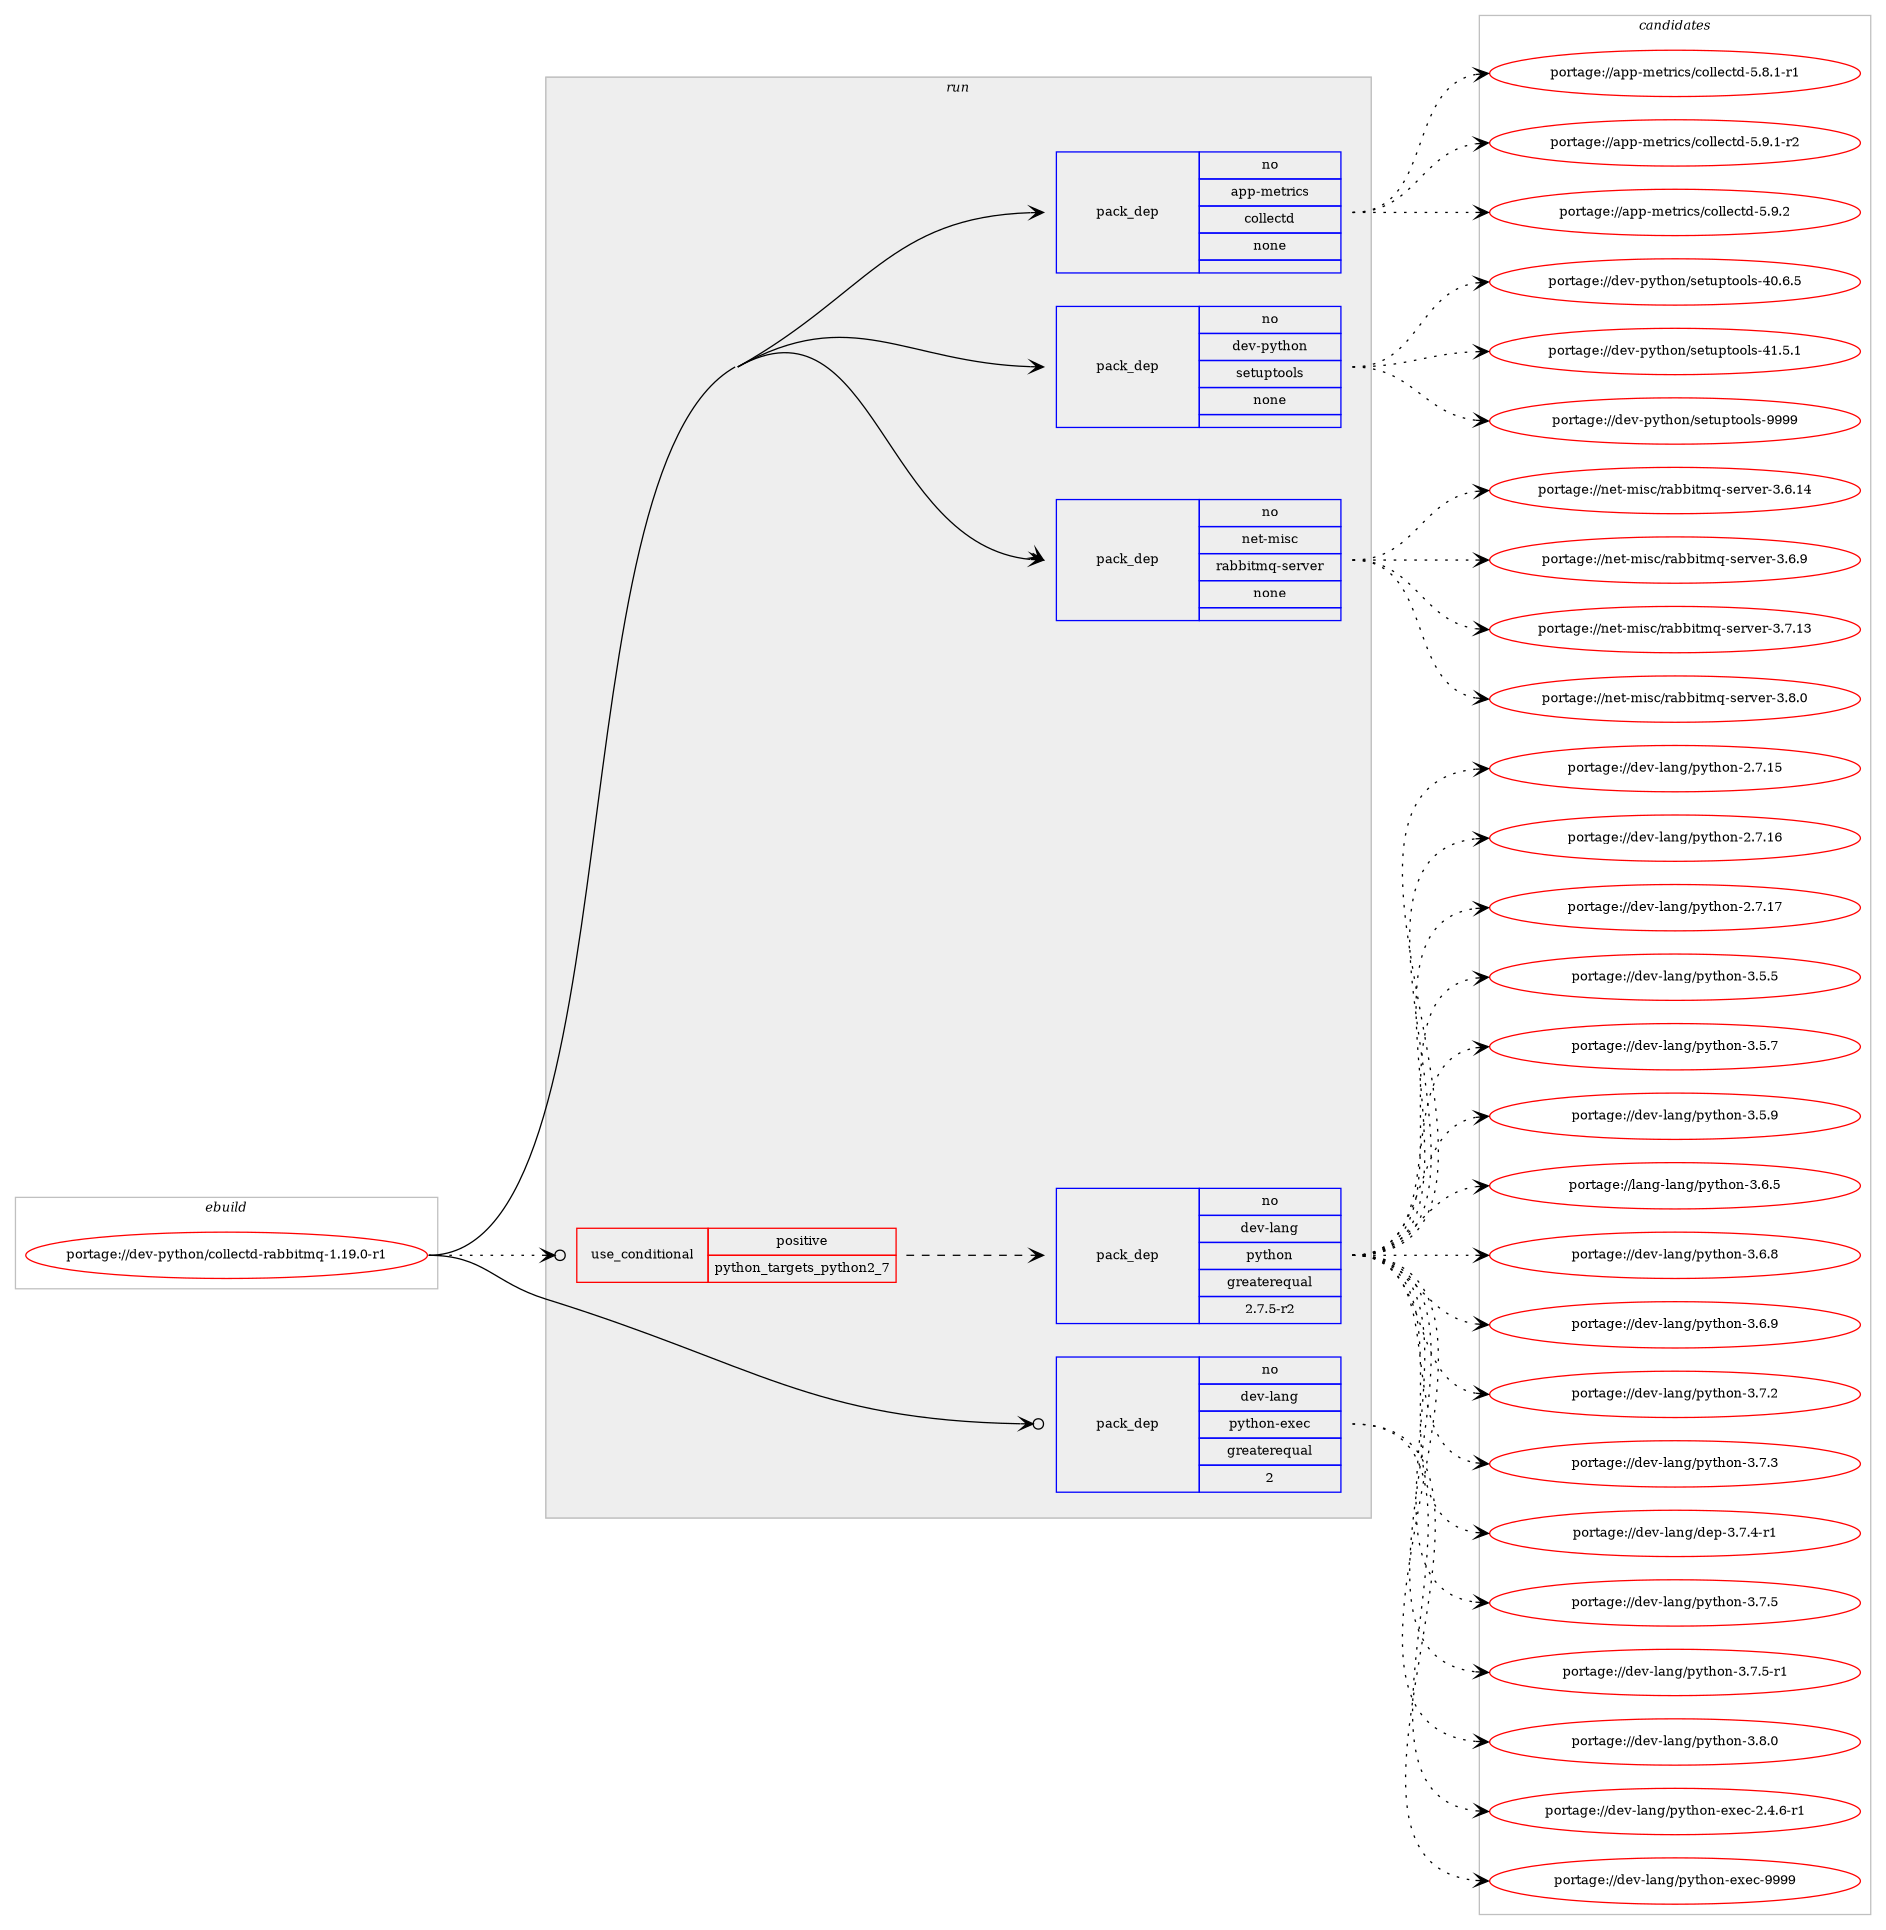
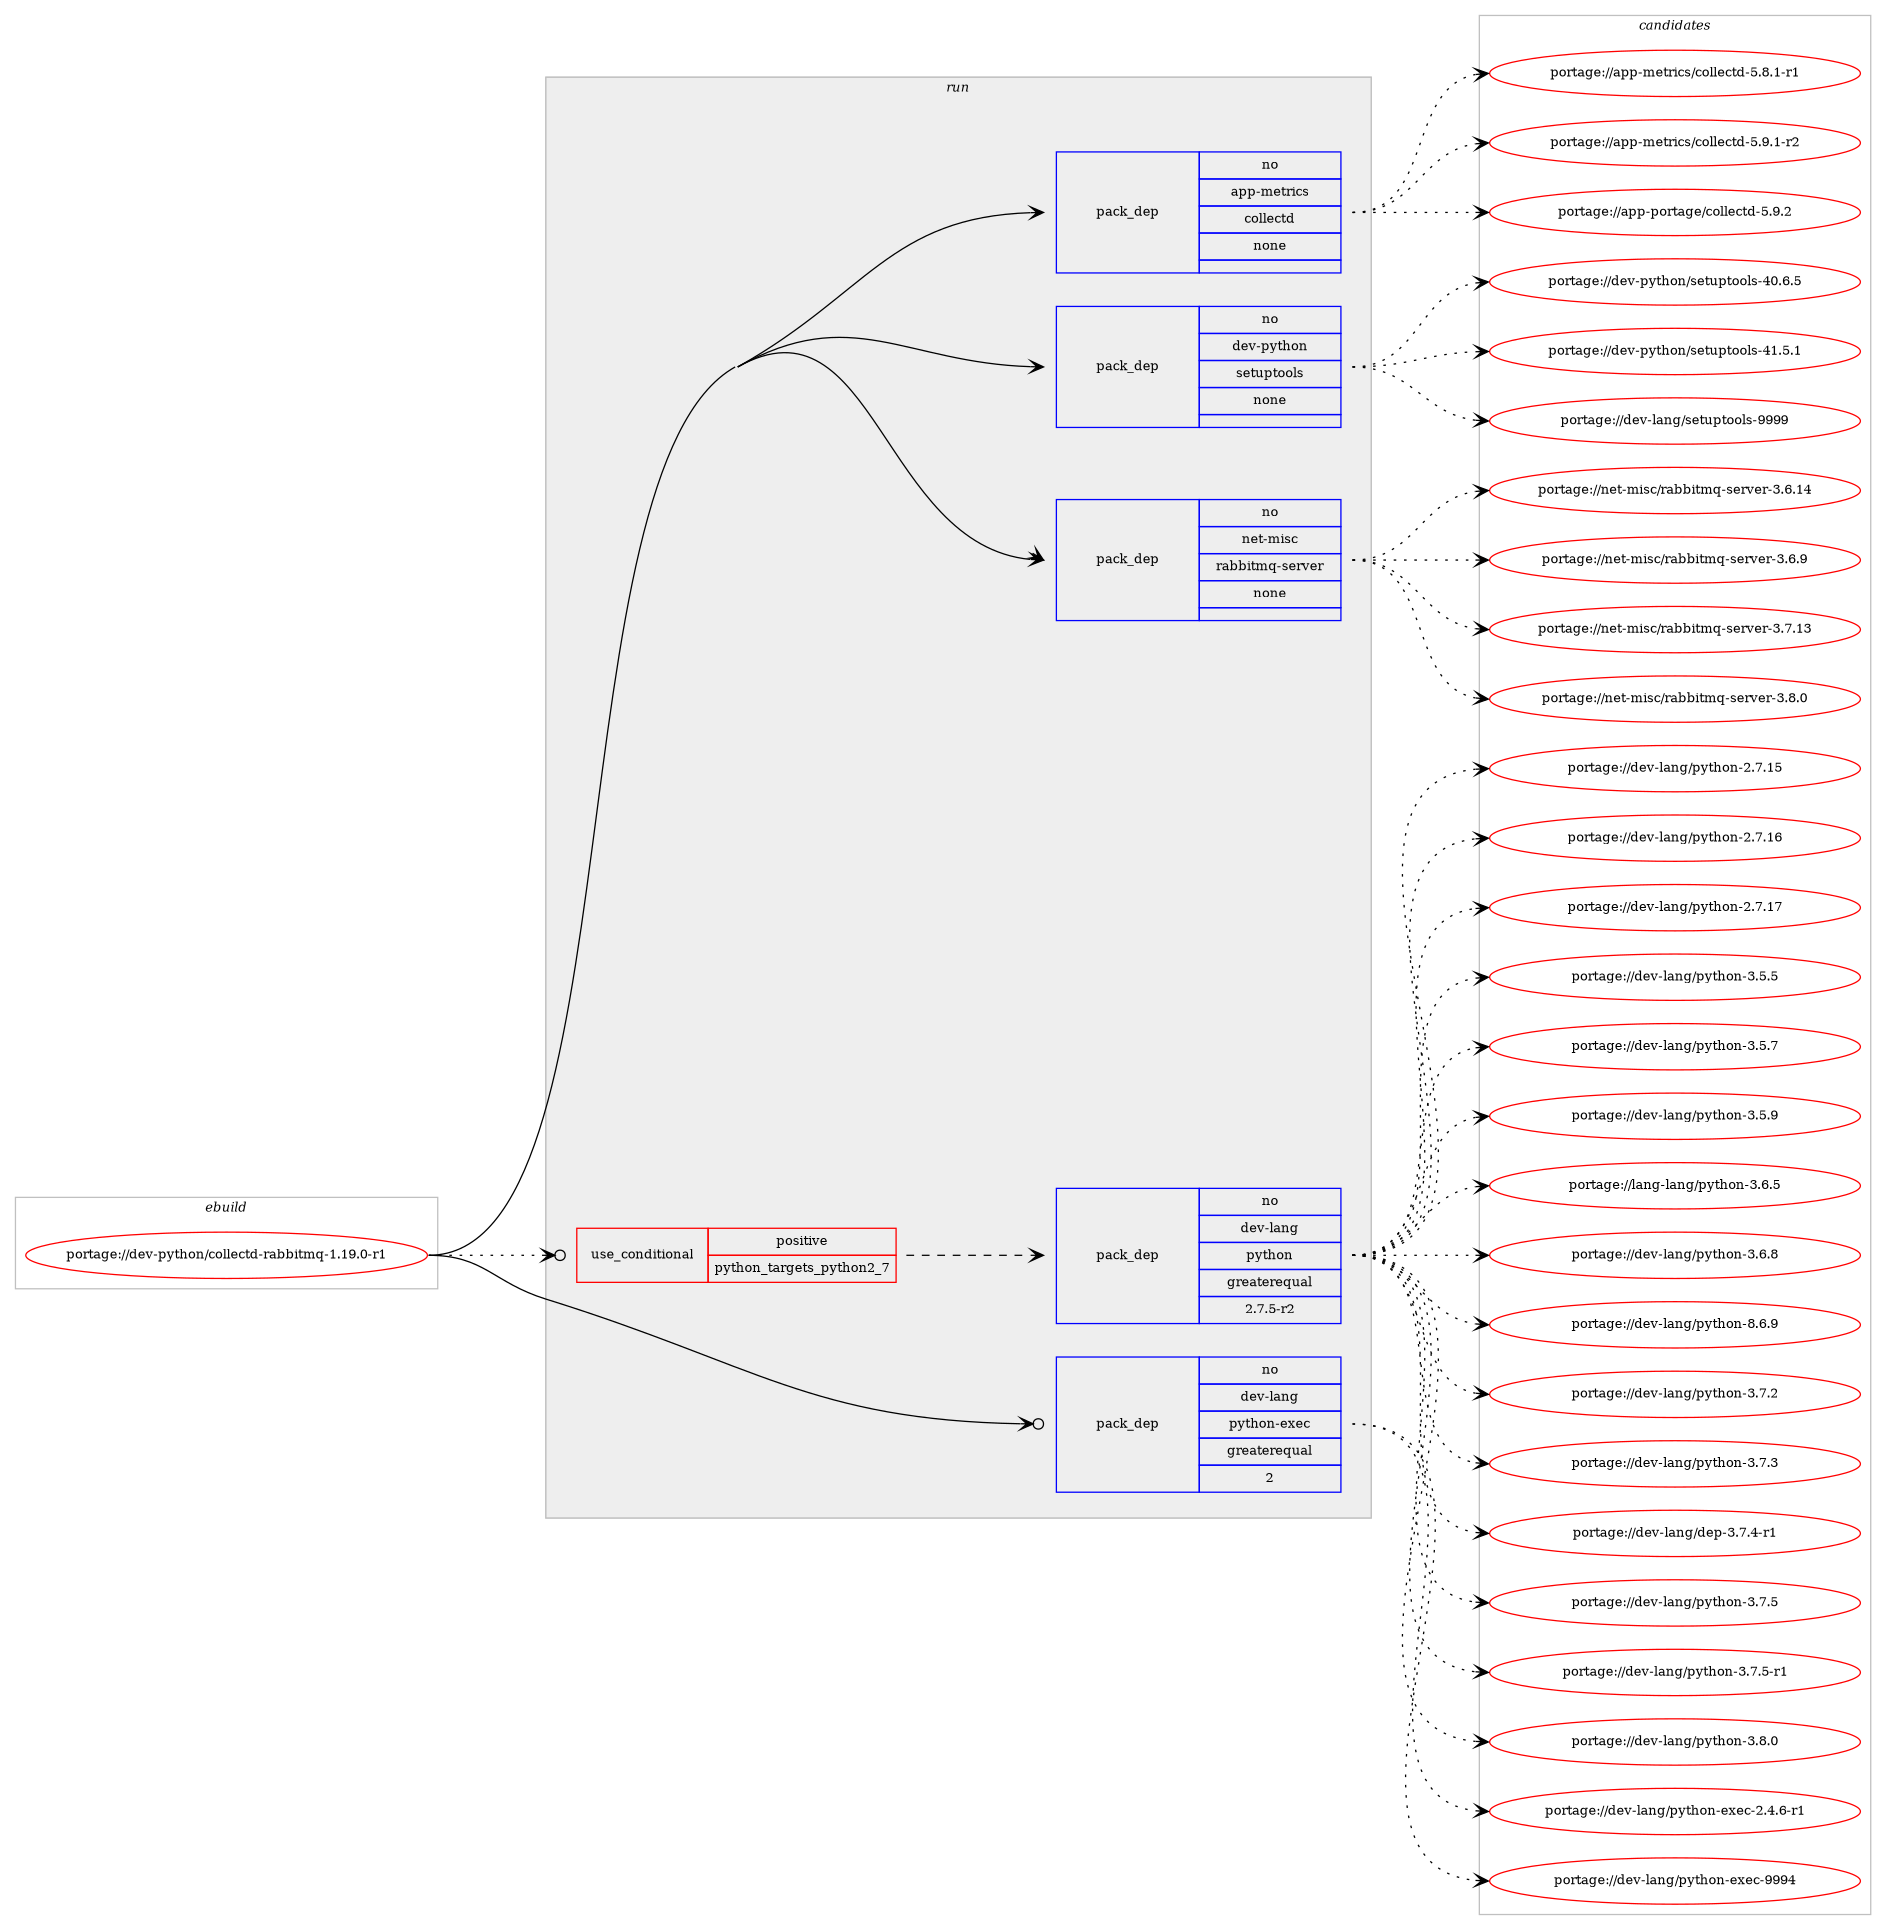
(1675, 212) -> (1675, 212)
(1675, 421) -> (1675, 421)
(1675, 1325) -> (1675, 1325)
(1675, 1881) -> (1675, 1881)
